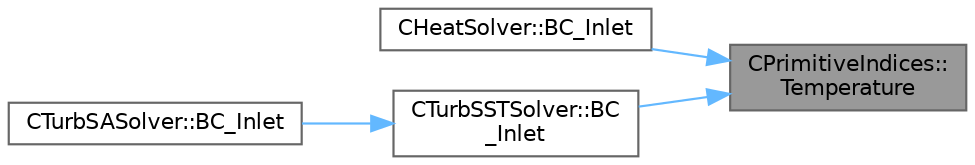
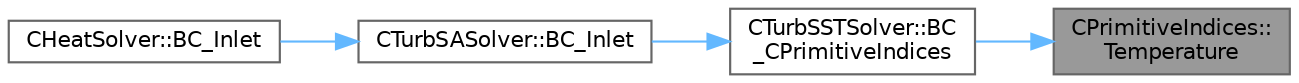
(679, 53) -> (308, 42)
(516, 124) -> (853, 42)
